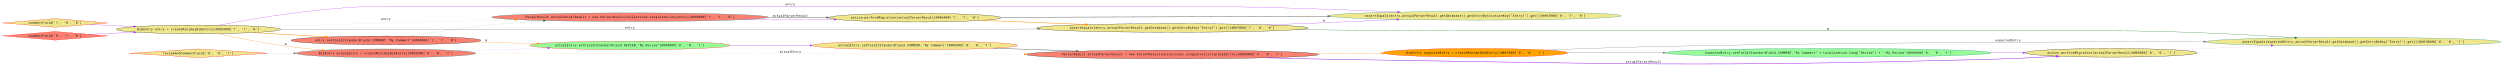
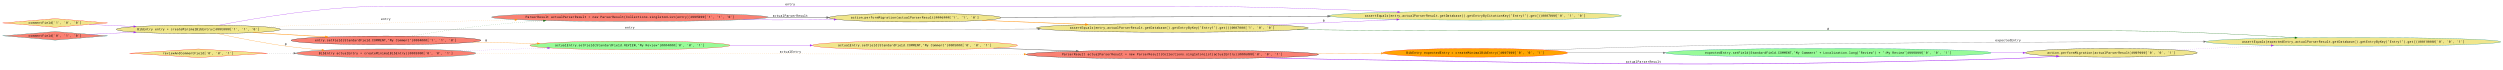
(55, 36) -> (55, 36)
